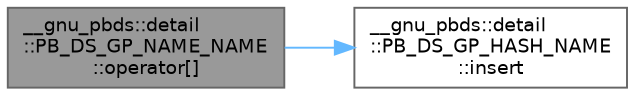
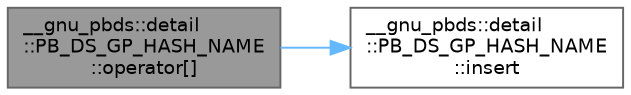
(146, 48) -> (144, 48)
